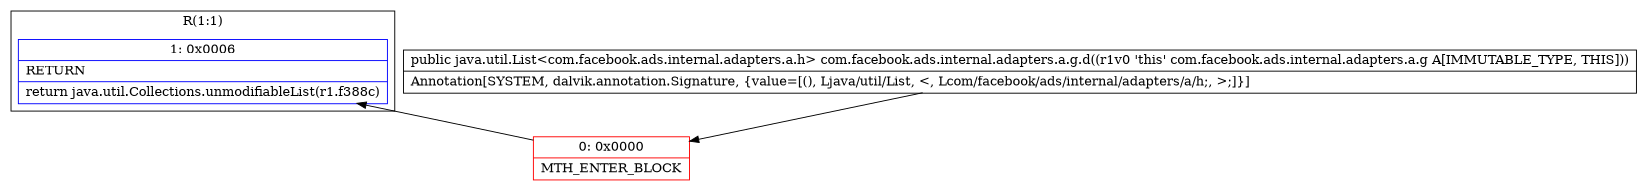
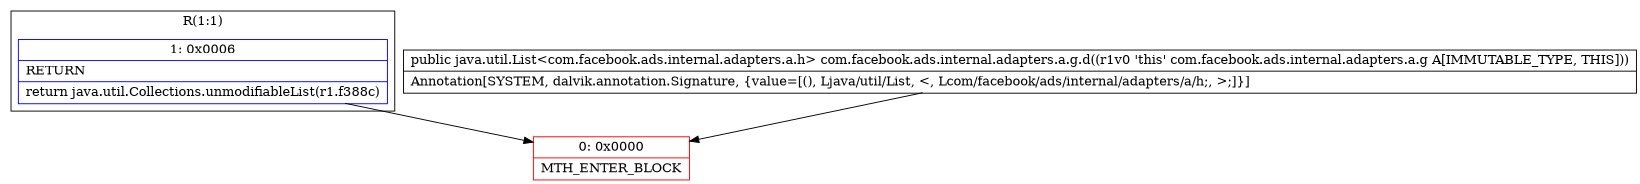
(450, 123) -> (434, 122)
